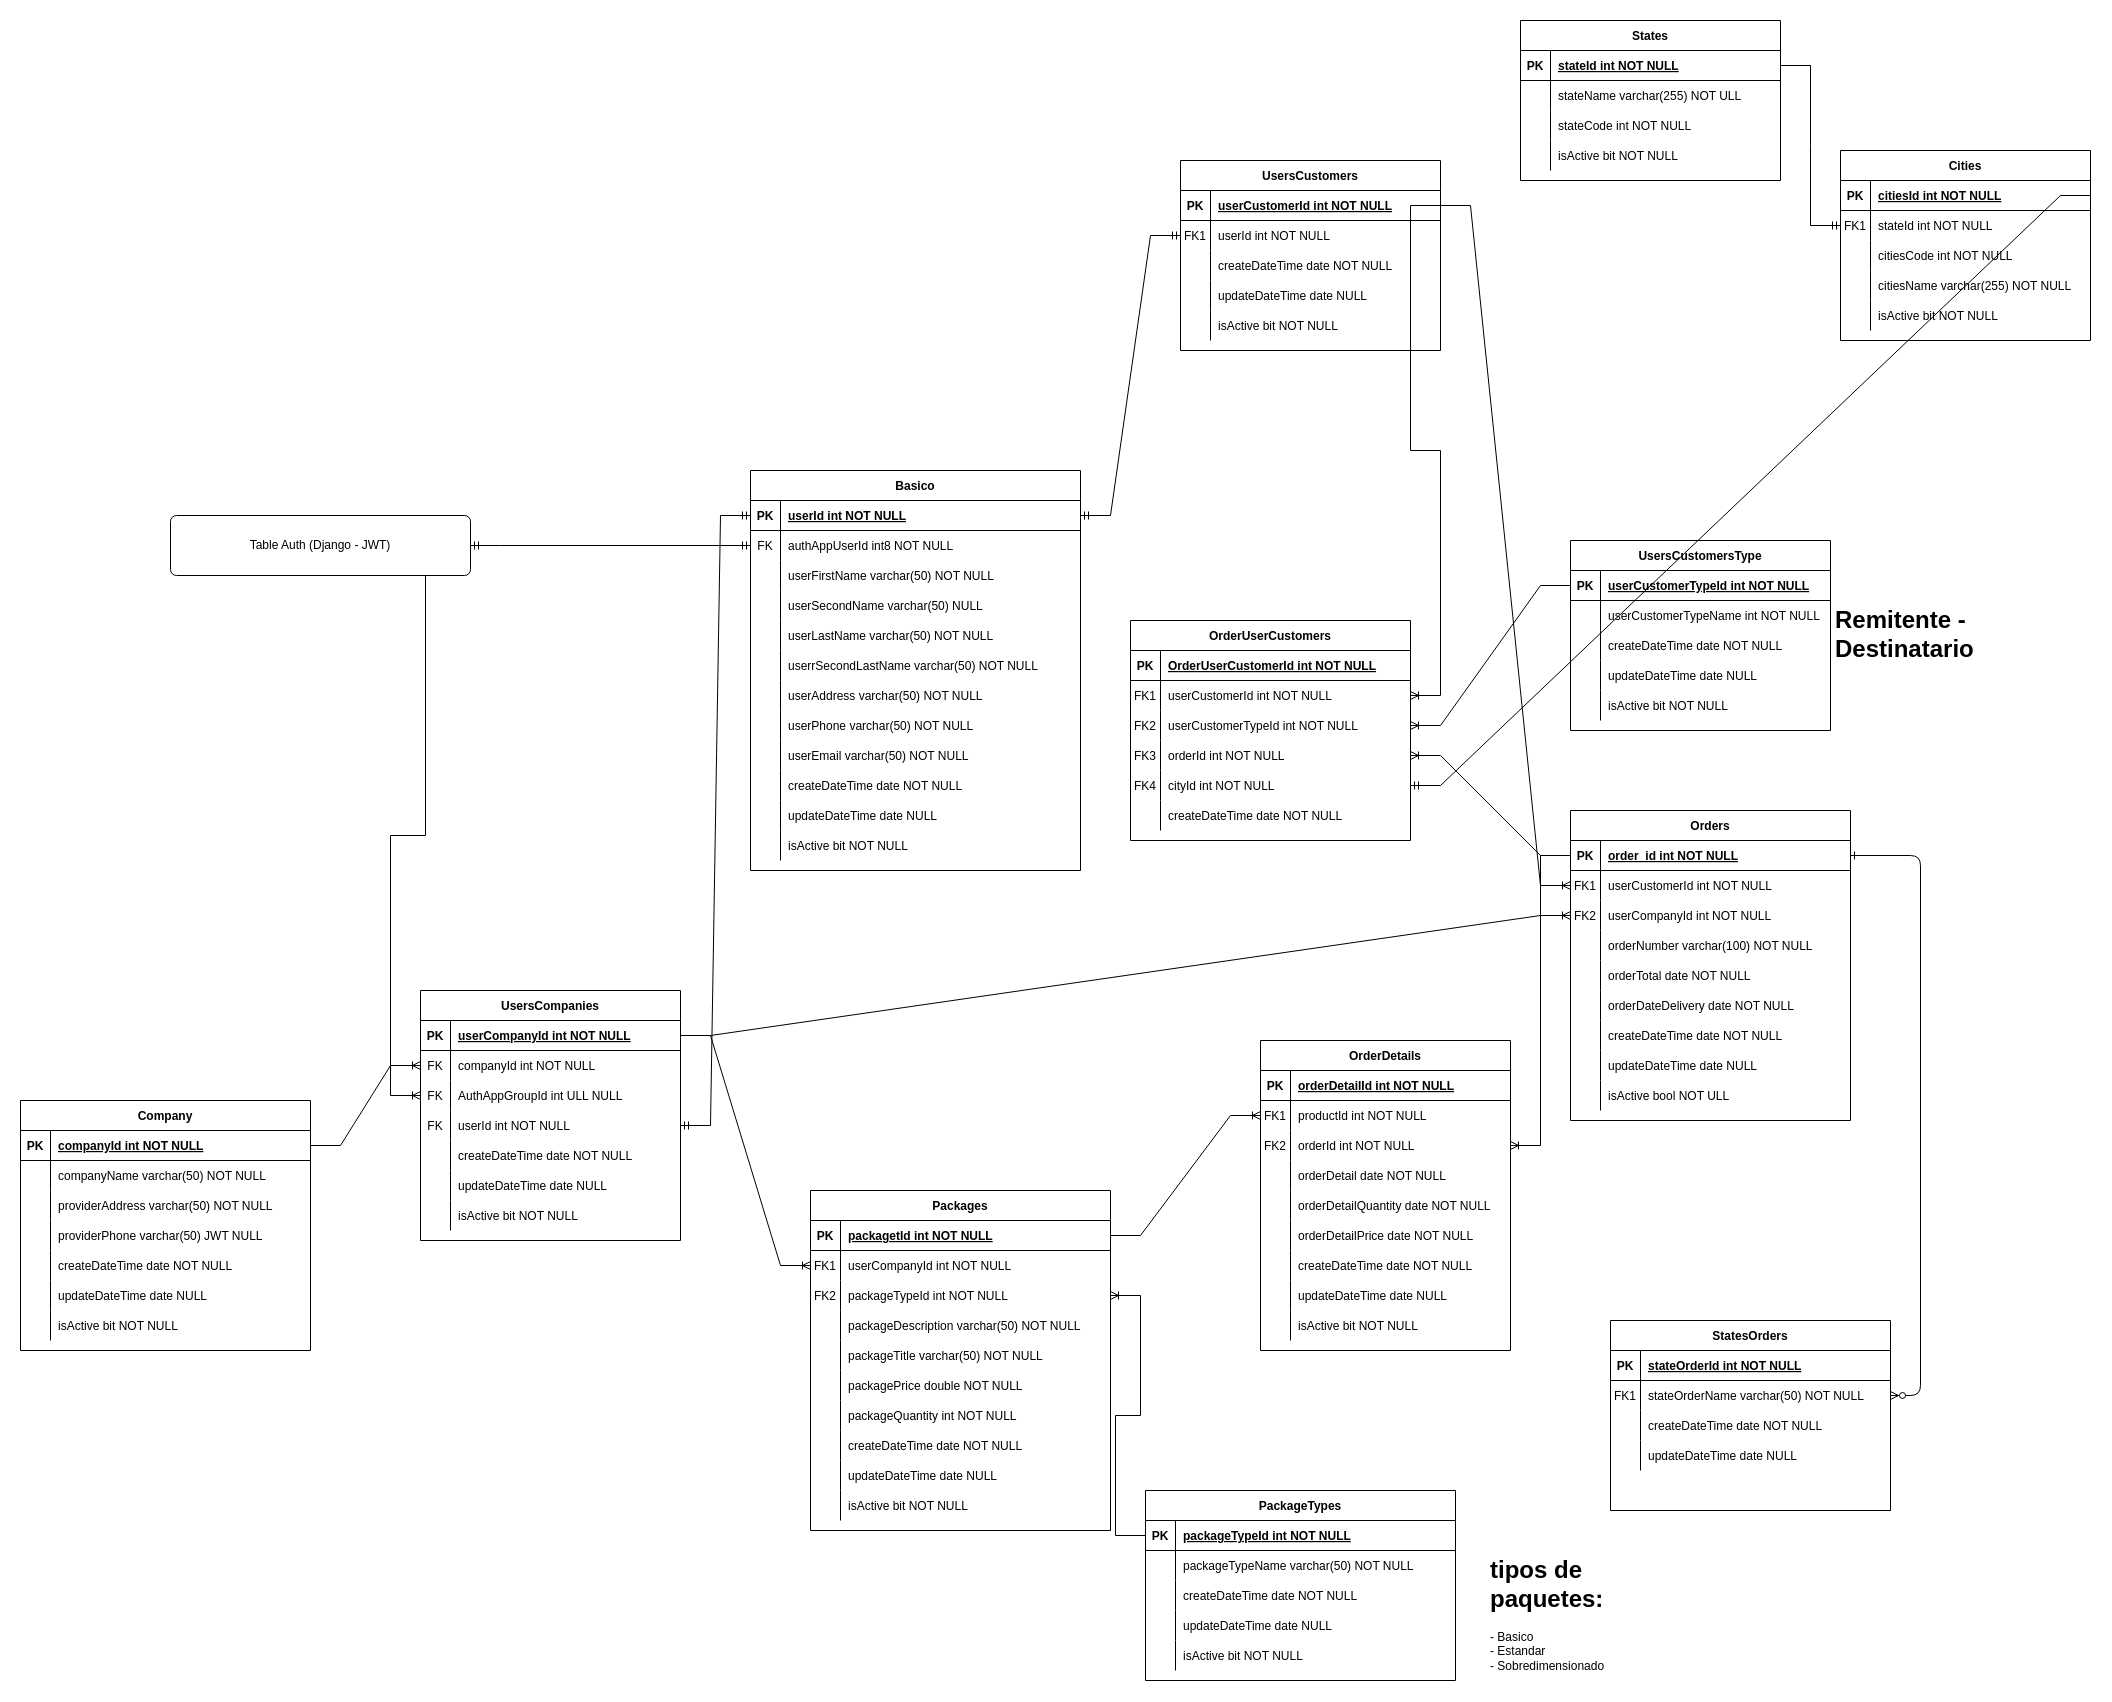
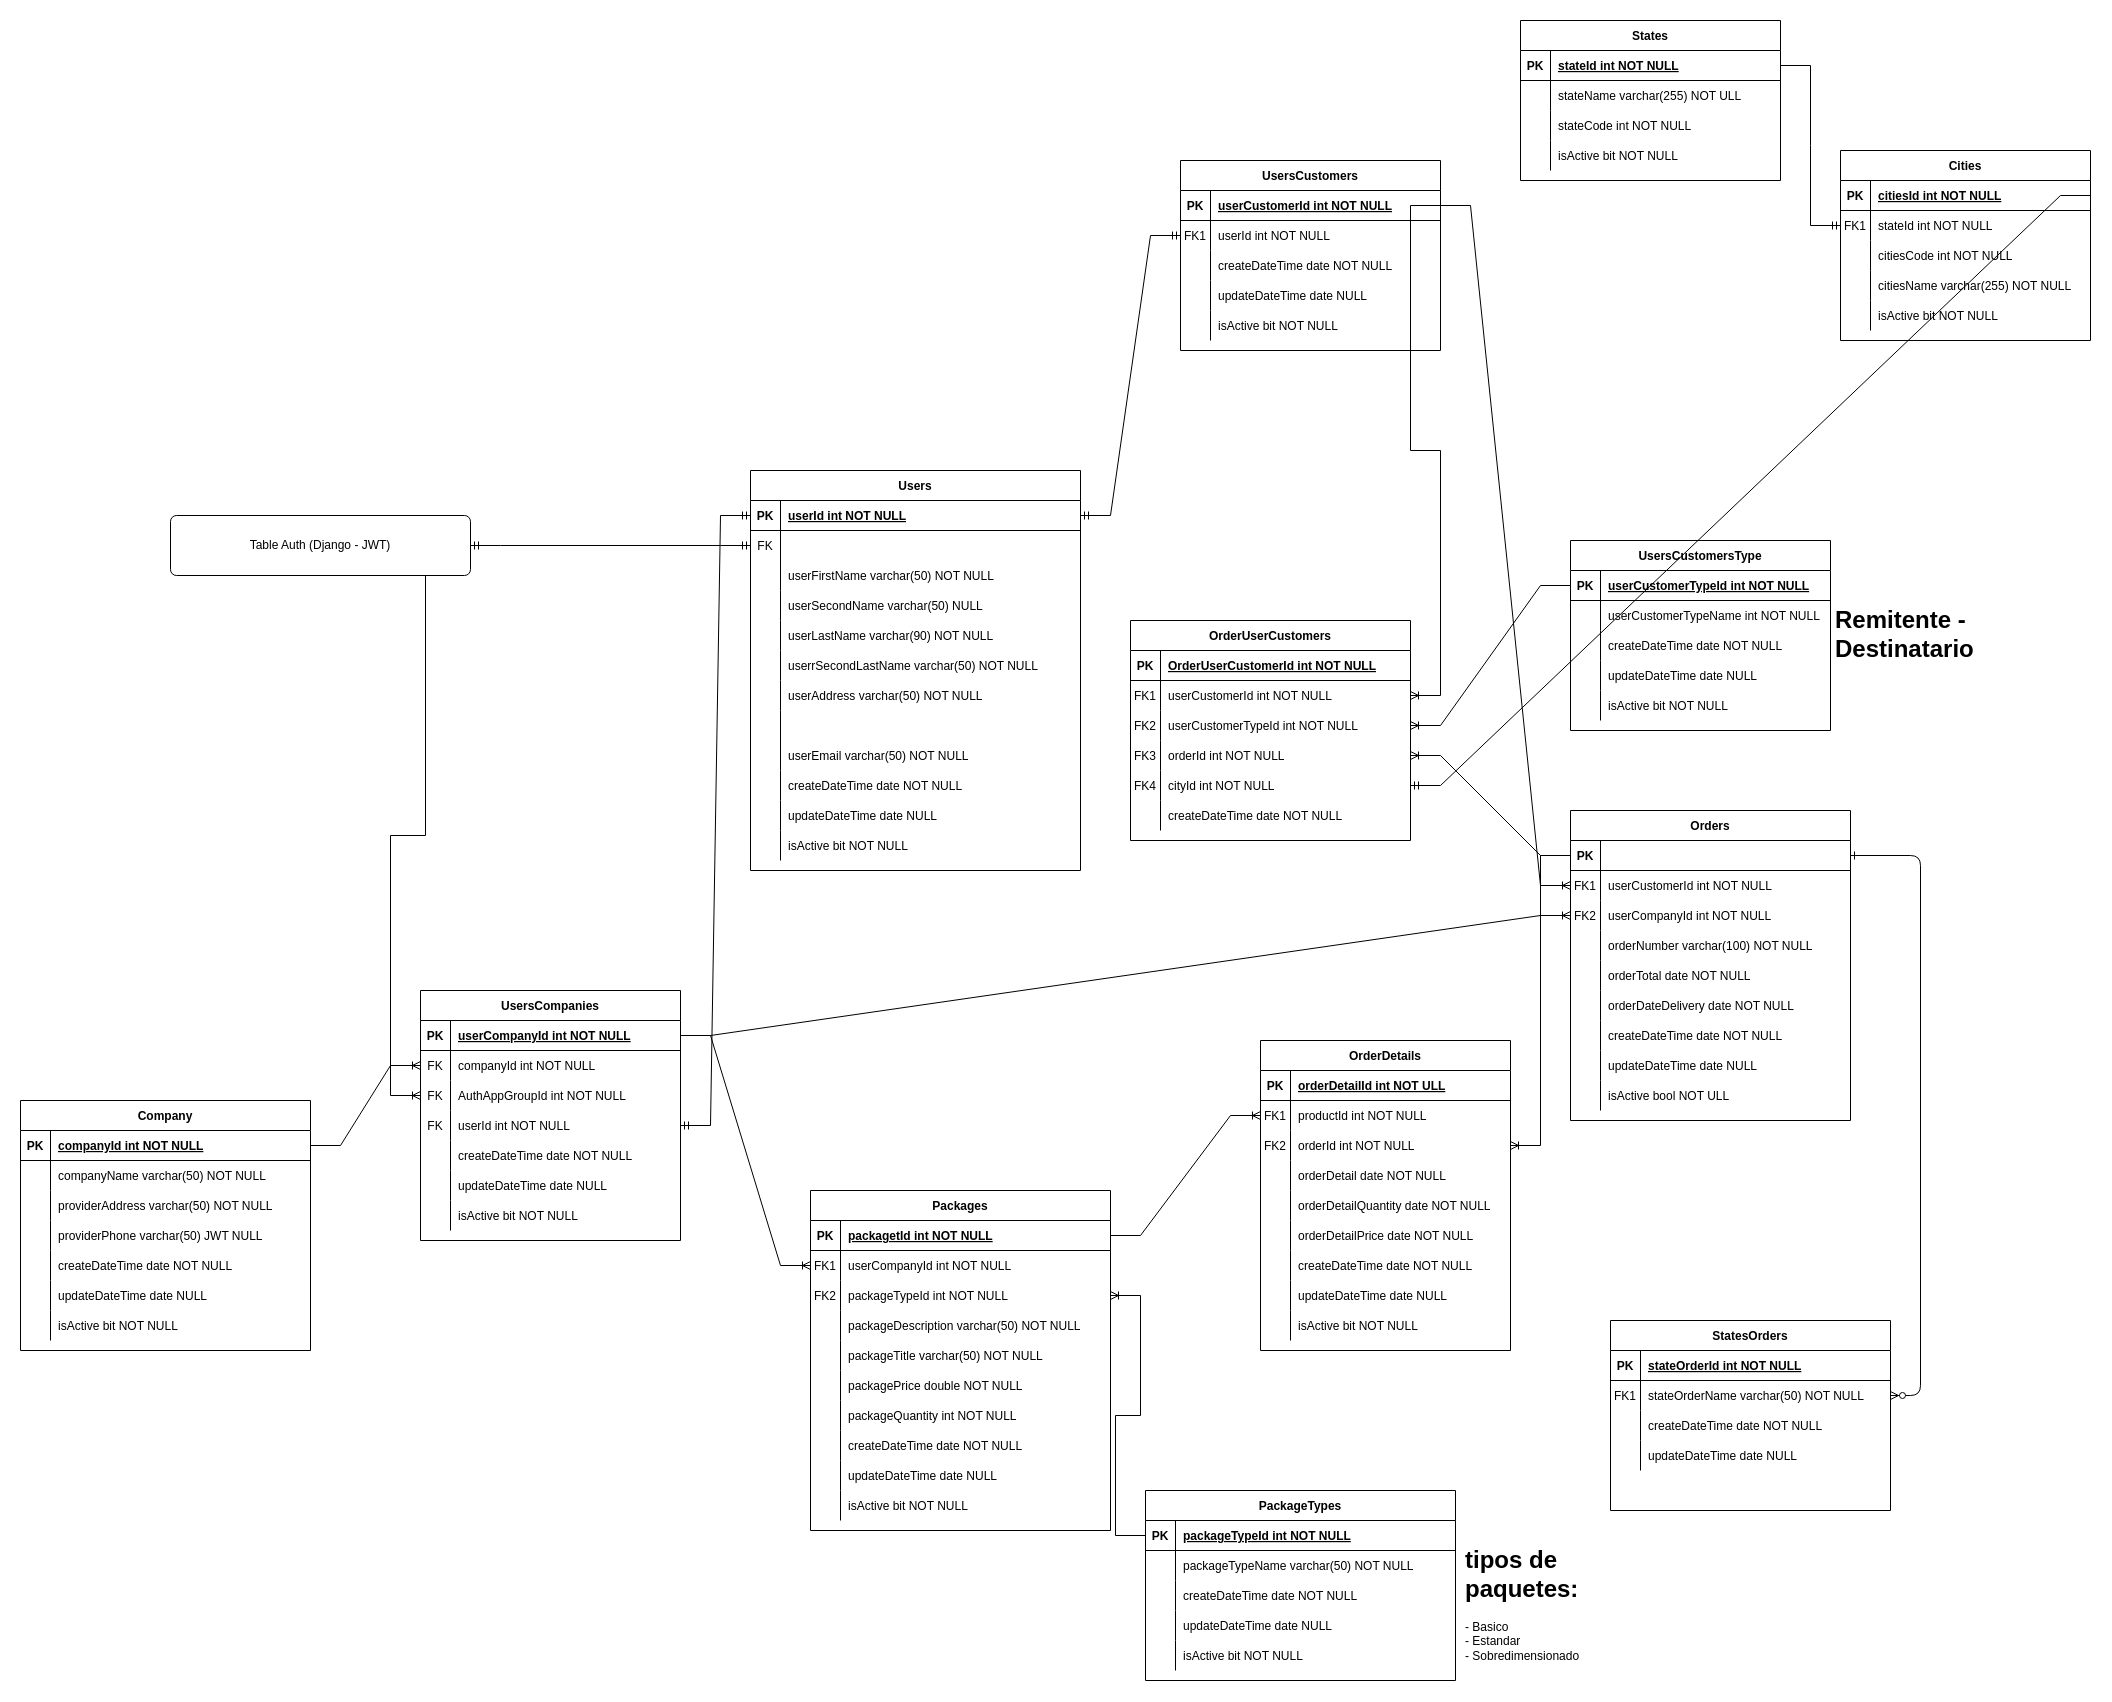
(915, 486) -> (915, 486)
(931, 546) -> none
(894, 636) -> (894, 636)
(931, 726) -> none
(1726, 856) -> none
(1378, 1086) -> (1374, 1086)
(542, 1096) -> (542, 1096)
(1581, 1611) -> (1556, 1601)
